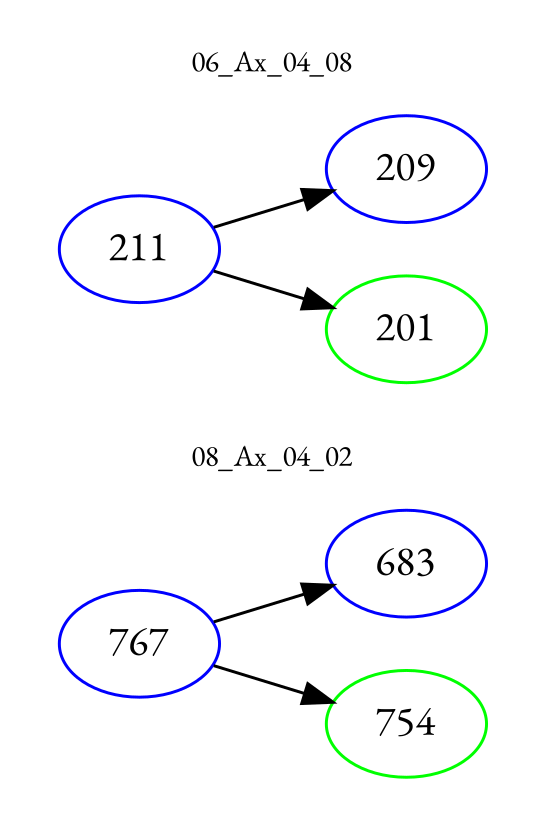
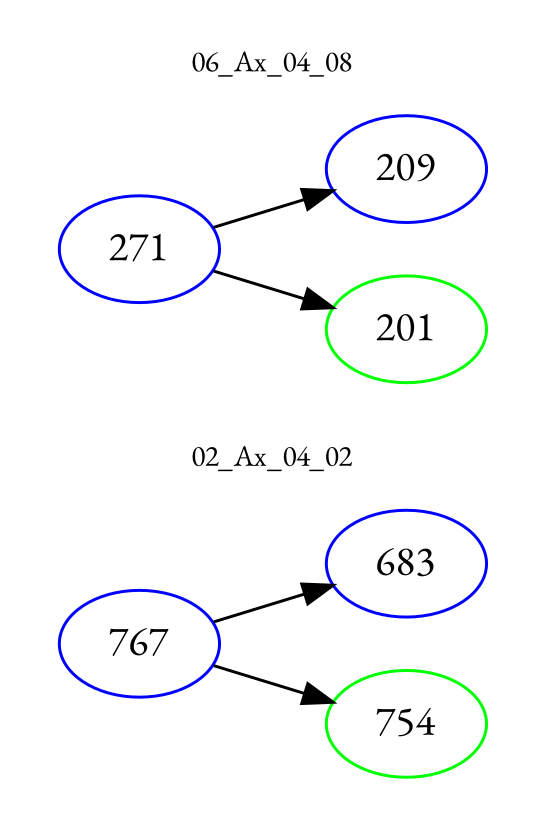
(139, 249) -> (139, 249)
(273, 458) -> (273, 458)
